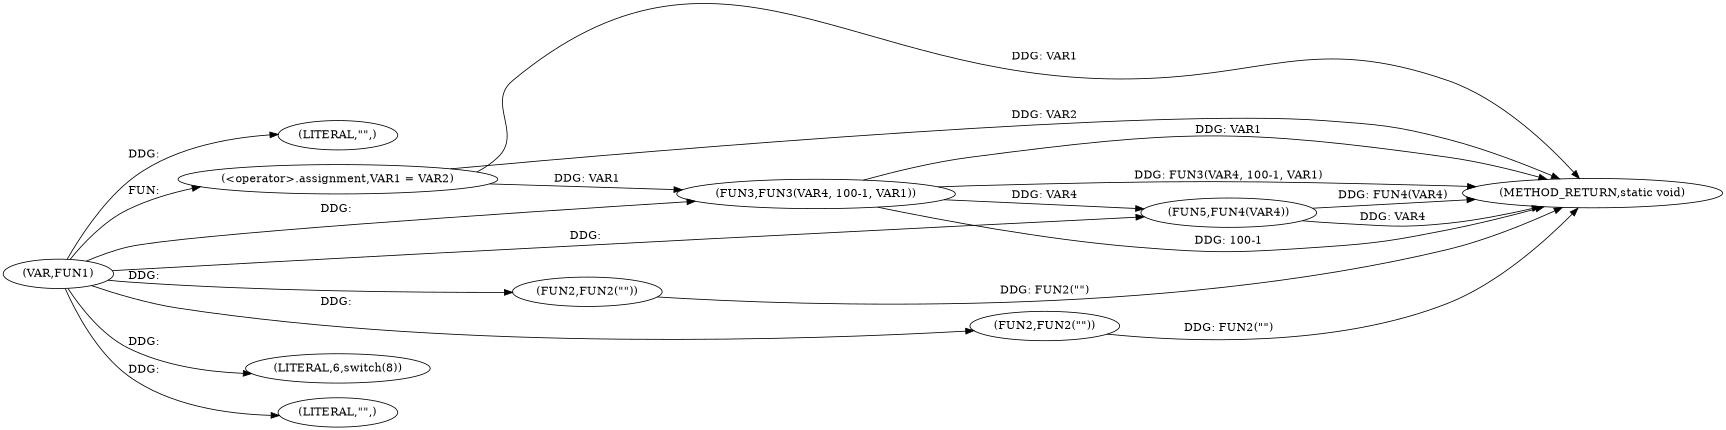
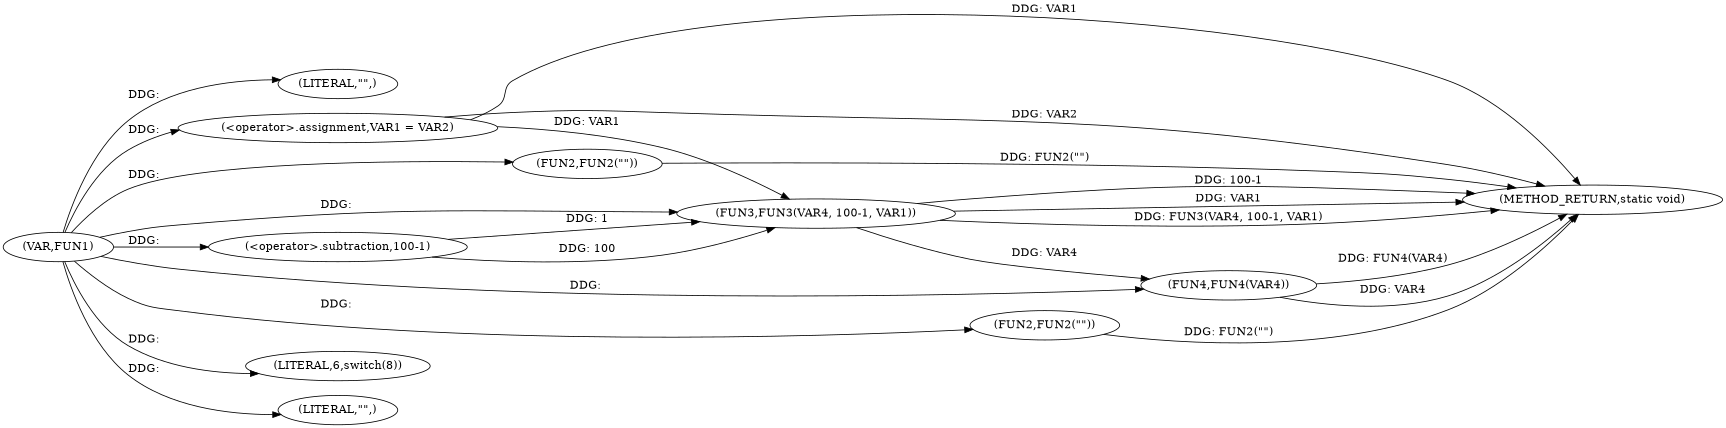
(146, 191) -> (146, 130)
(1229, 213) -> (1229, 285)
none -> (338, 247)
